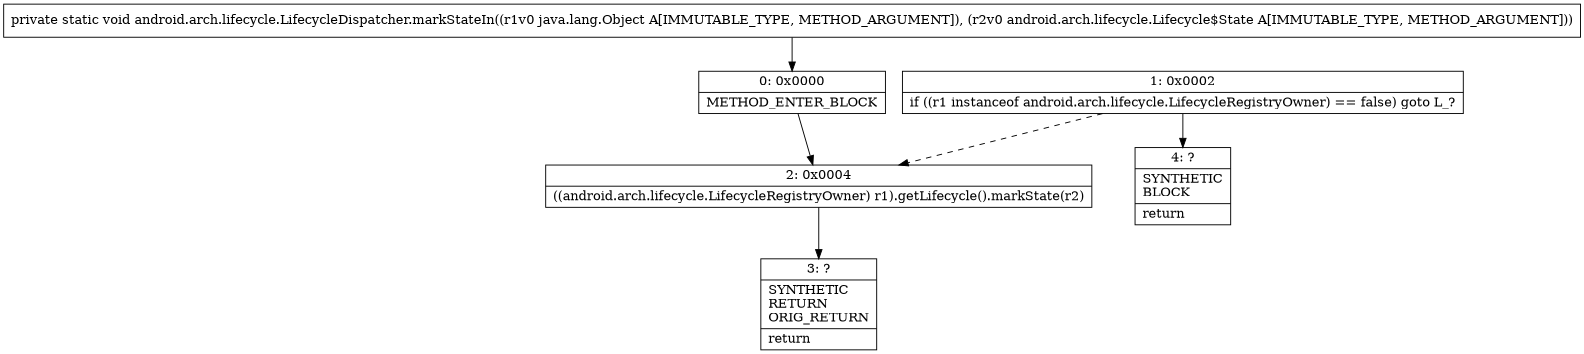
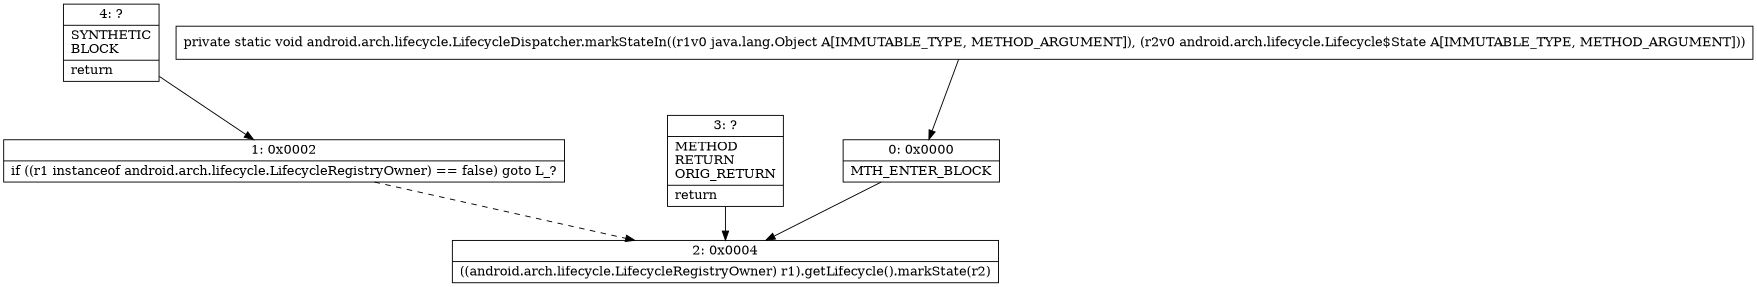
(792, 103) -> (921, 171)
(1183, 126) -> (203, 105)
(819, 228) -> (725, 219)
(809, 290) -> (707, 147)
